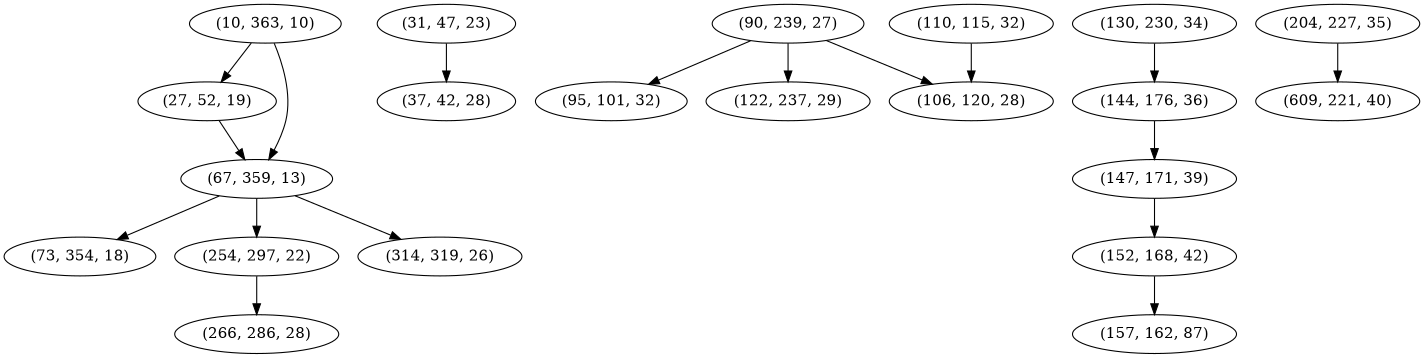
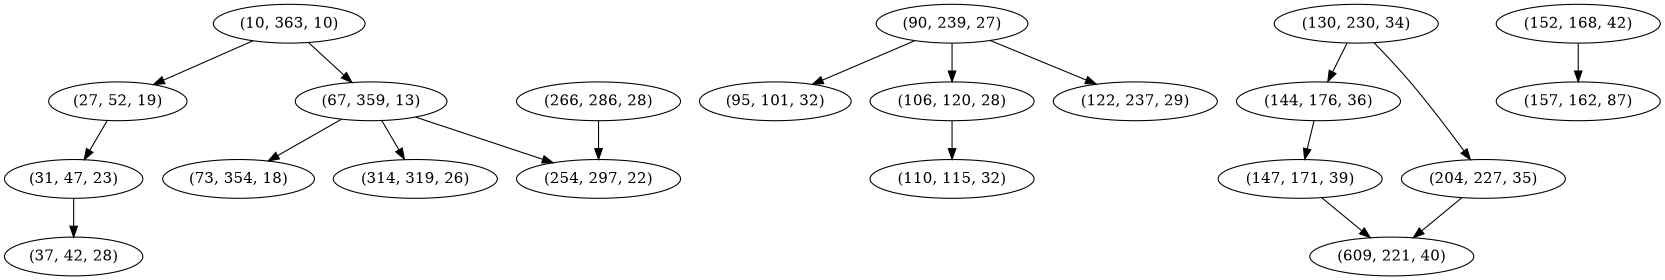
(971, 57) -> (952, 135)
none -> (1421, 95)
(229, 136) -> (98, 135)
(1155, 212) -> (1342, 214)
(257, 290) -> (599, 135)
